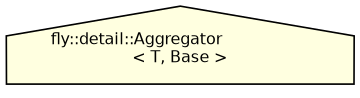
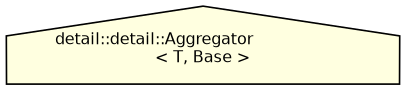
(180, 49) -> (203, 49)
